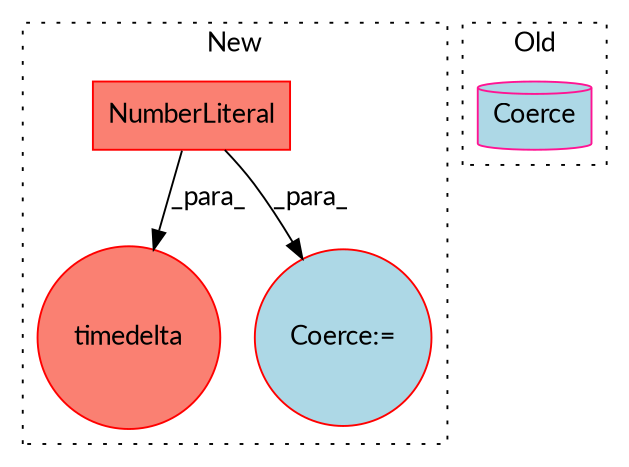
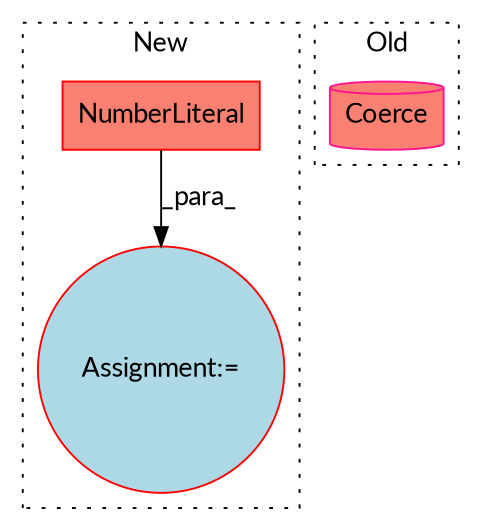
(535, 116) -> (387, 116)
(129, 338) -> none
(343, 338) -> (161, 370)
